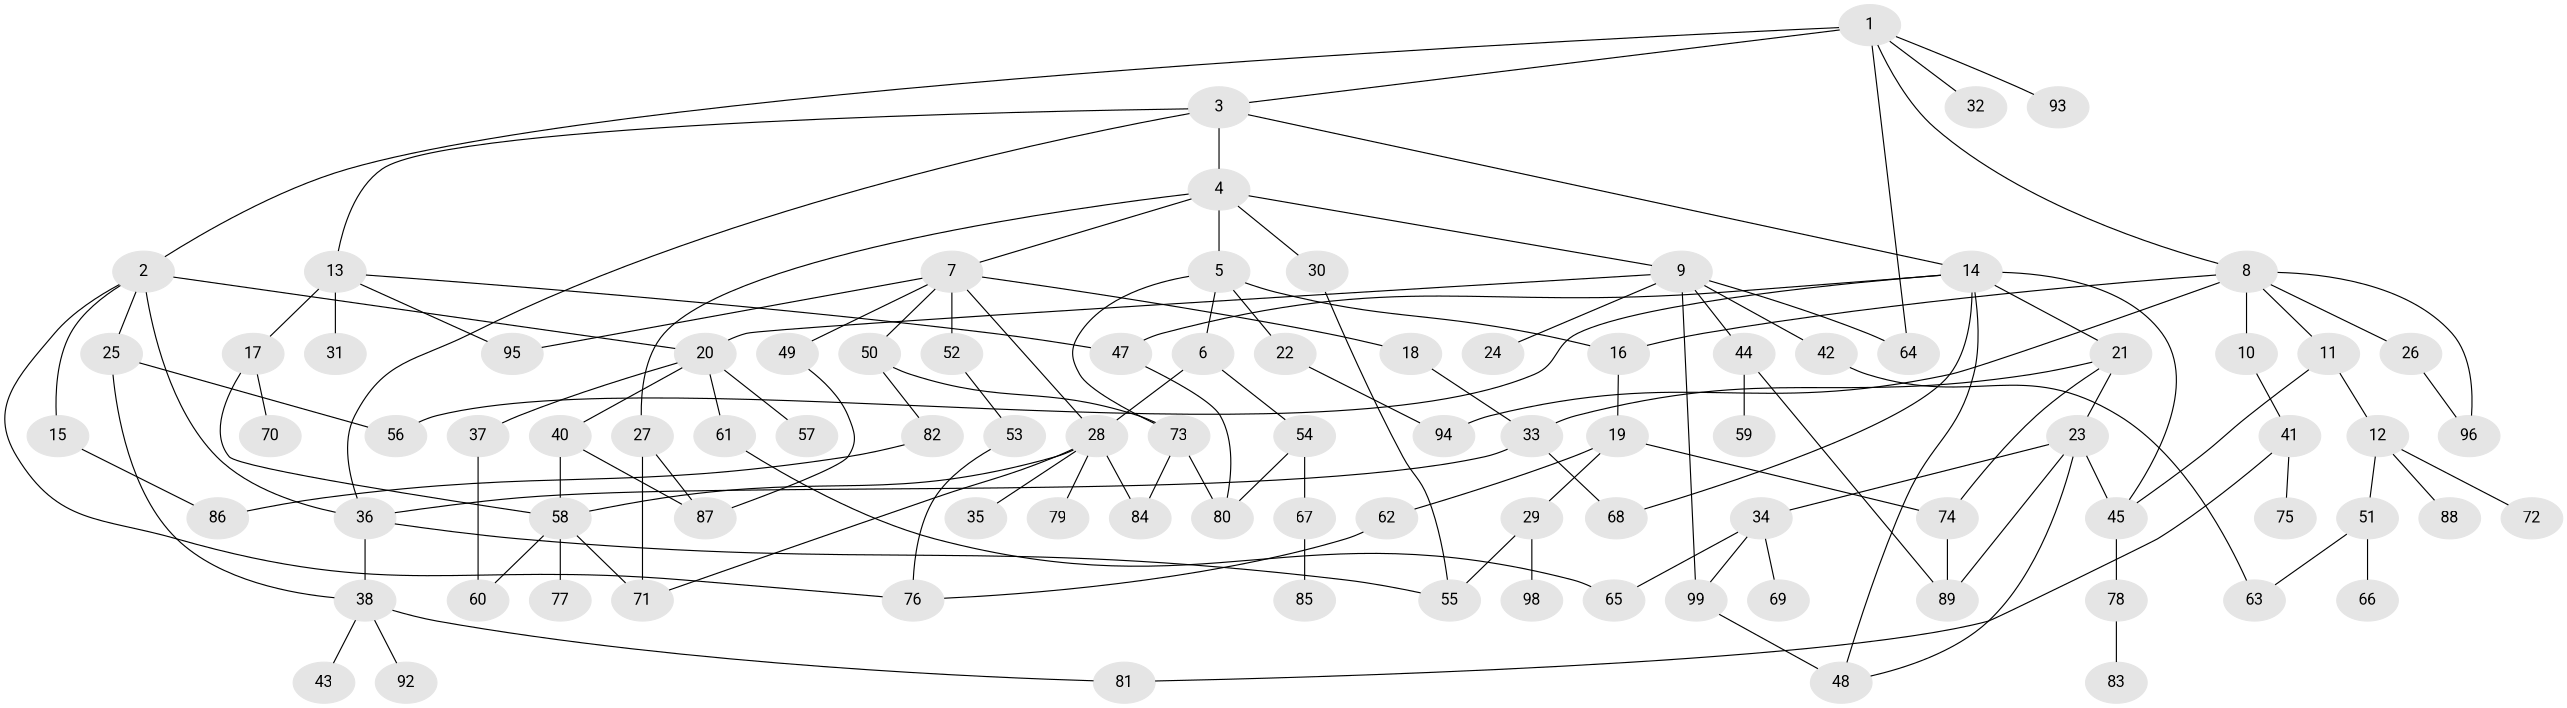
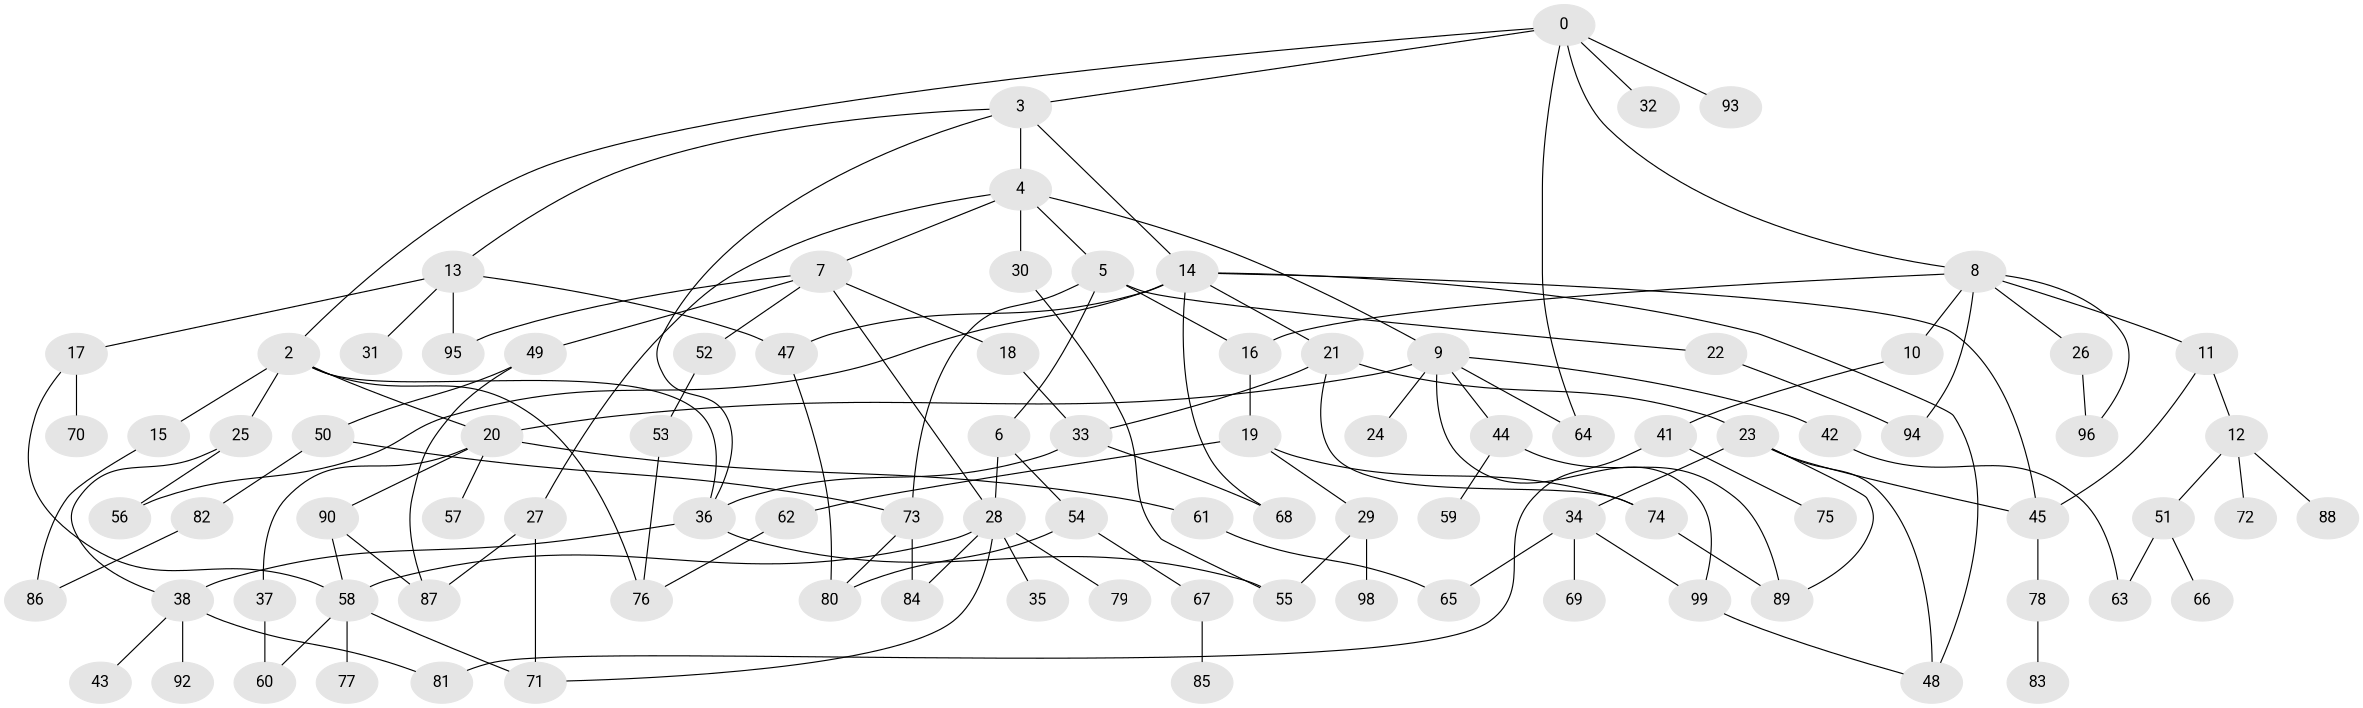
(1870, 25) -> (1564, 25)
(911, 313) -> (430, 396)
(560, 436) -> (328, 518)
